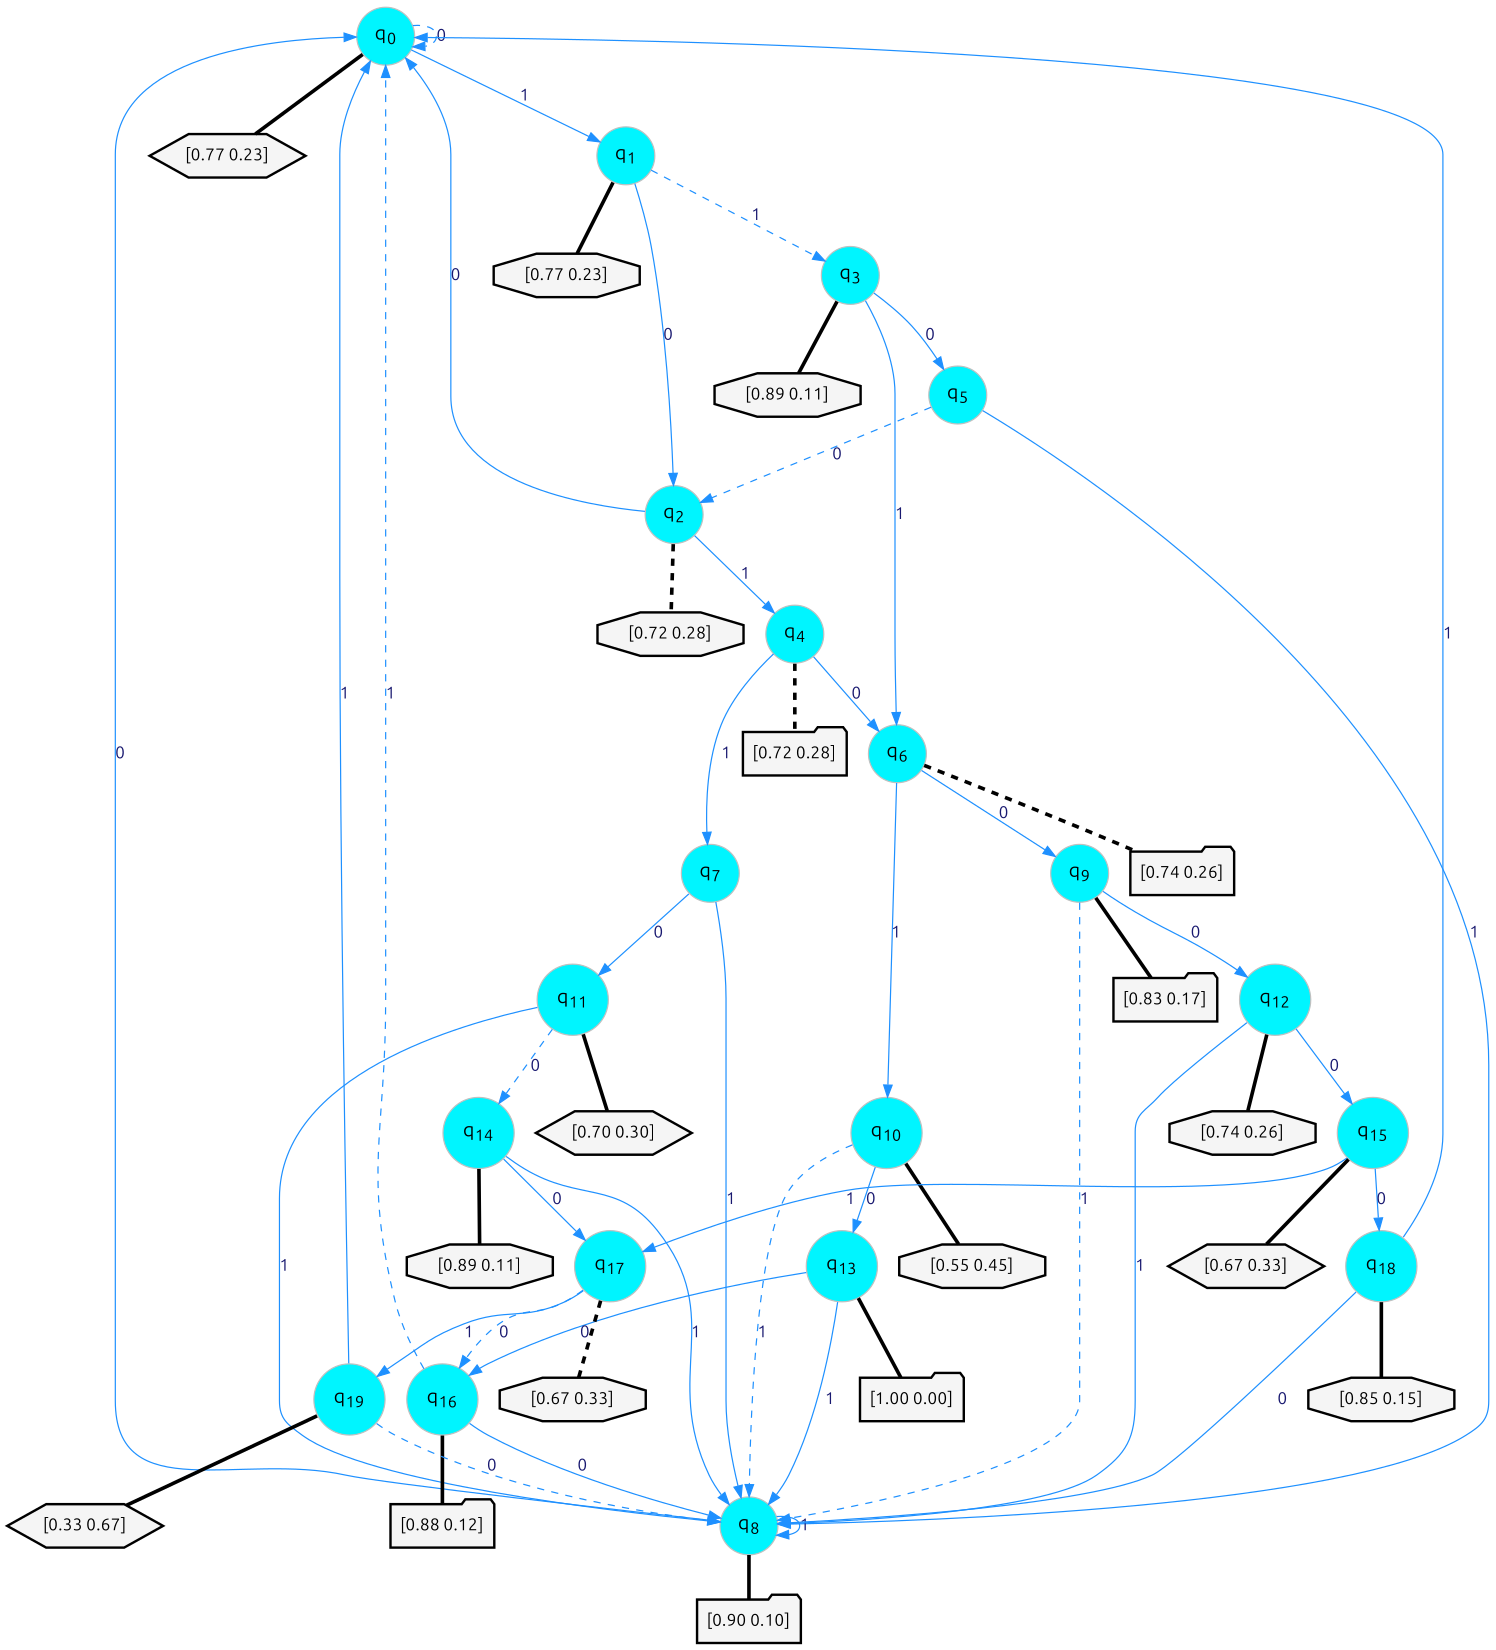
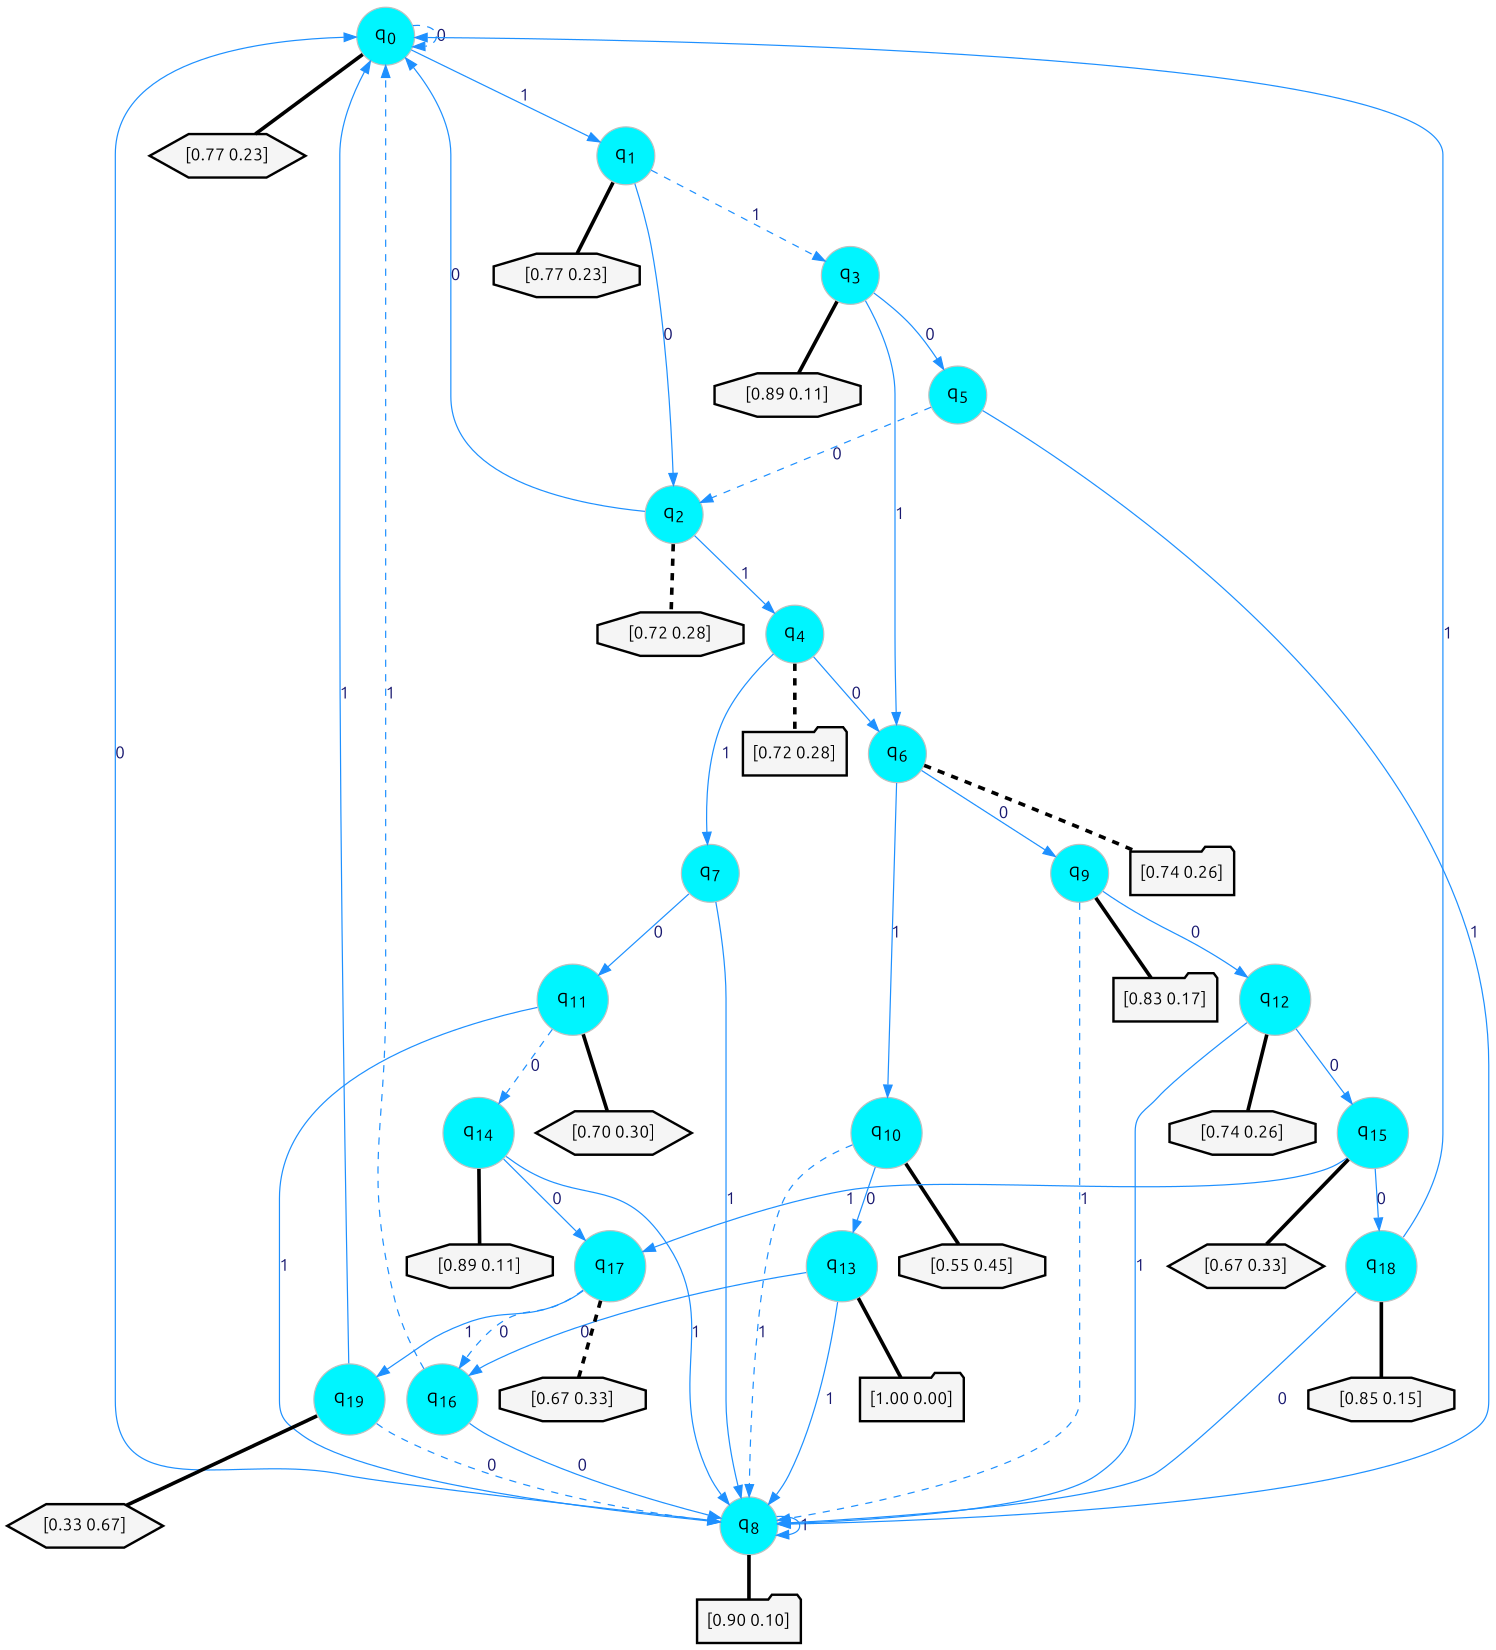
(442, 1526) -> none
